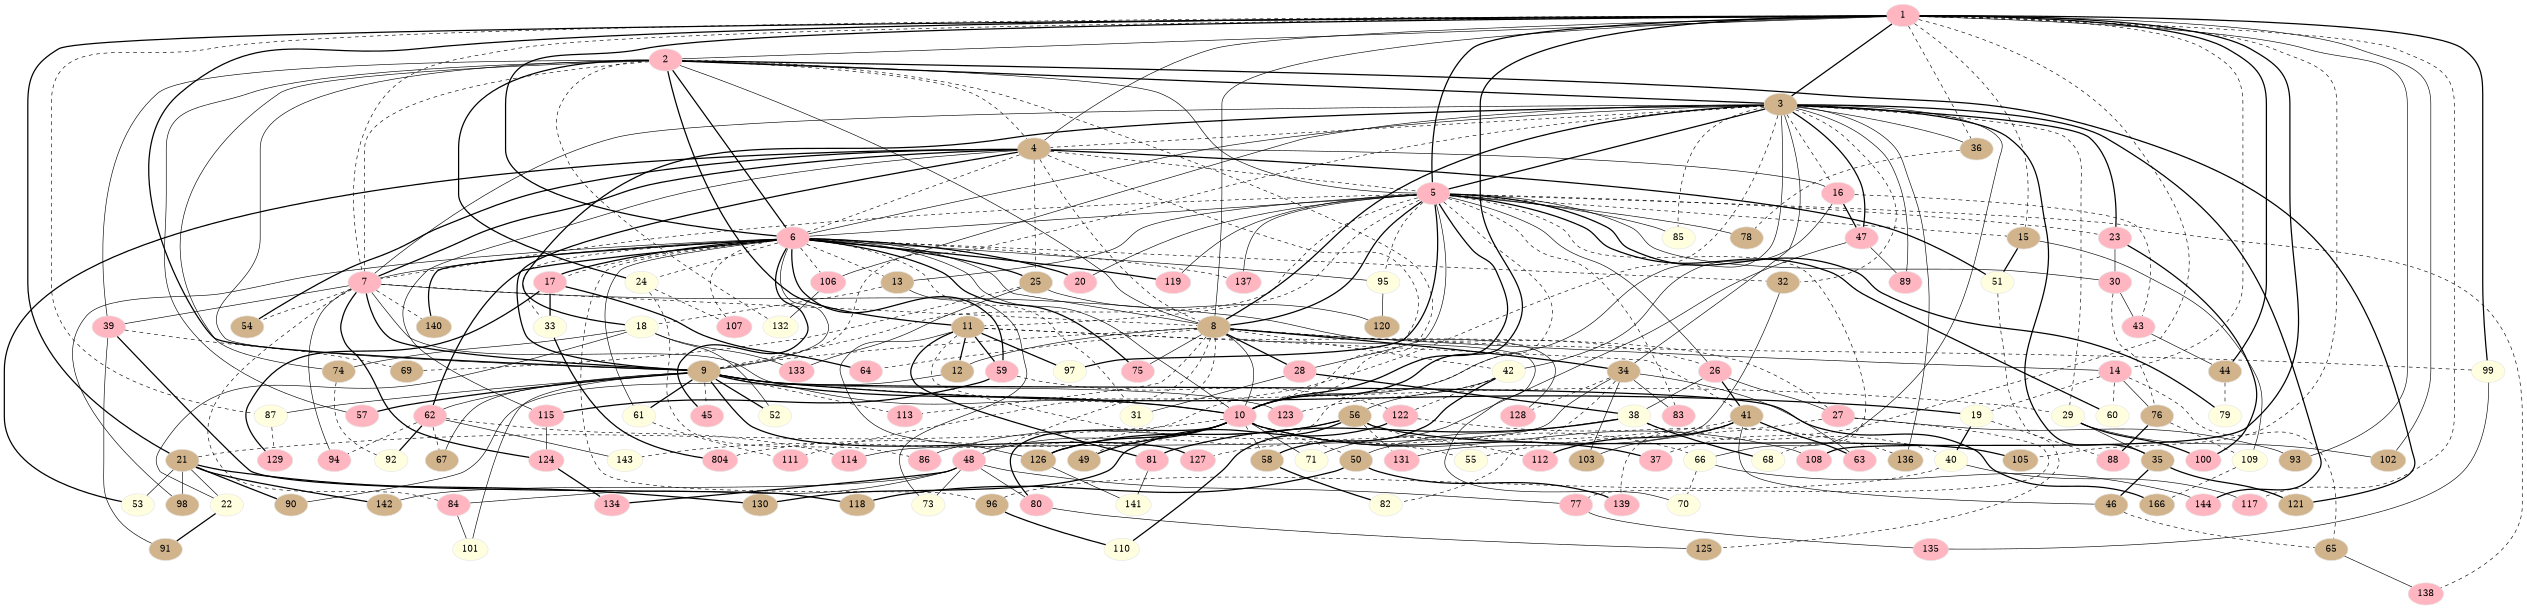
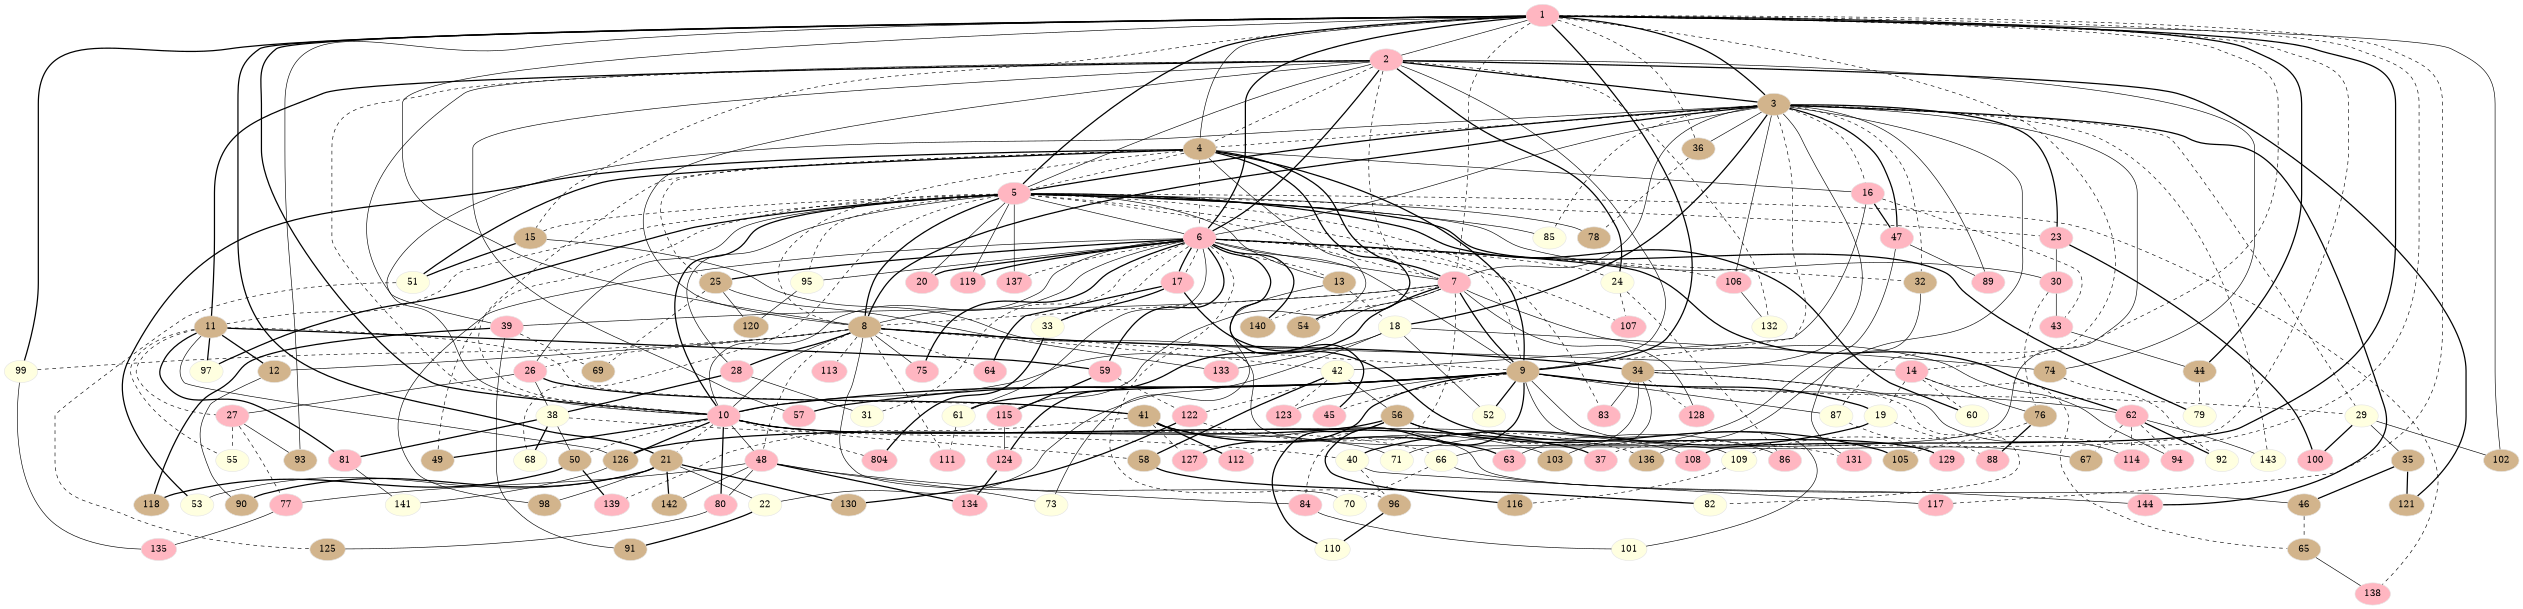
(2043, 211) -> none
(804, 394) -> none
(2157, 505) -> (1515, 505)
